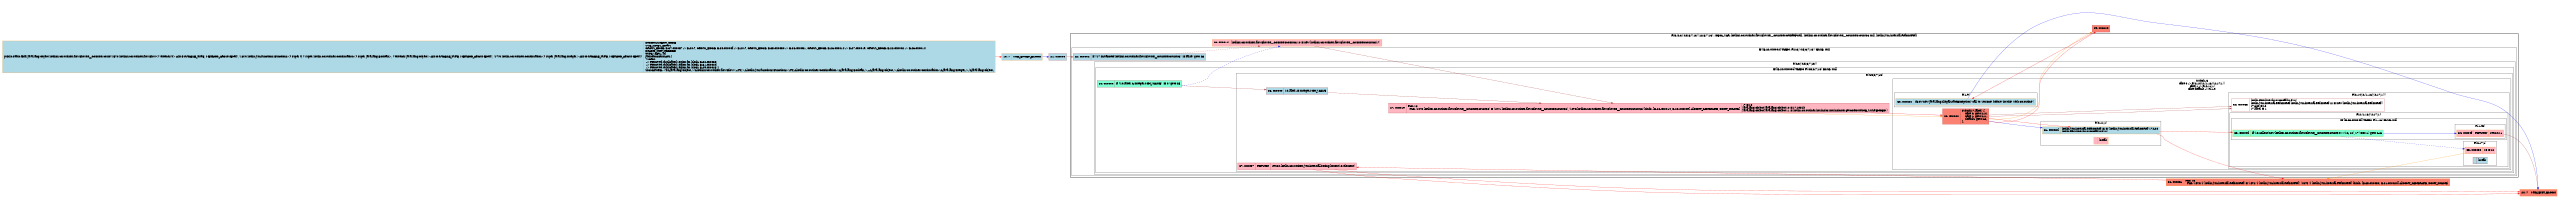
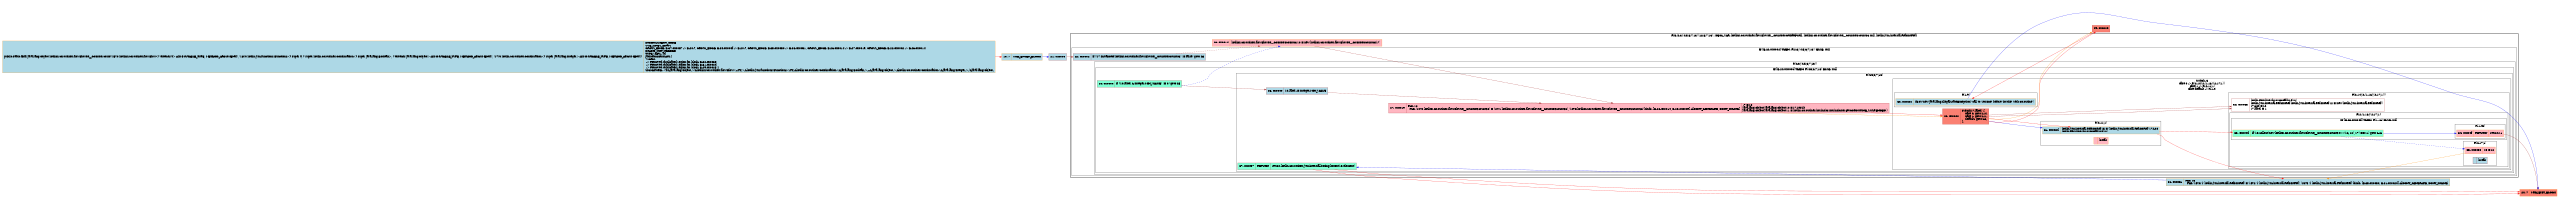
(1297, 166) -> (1297, 166)
(1762, 174) -> (1762, 174)
(2308, 182) -> (2308, 182)
